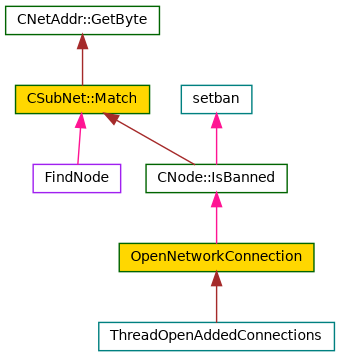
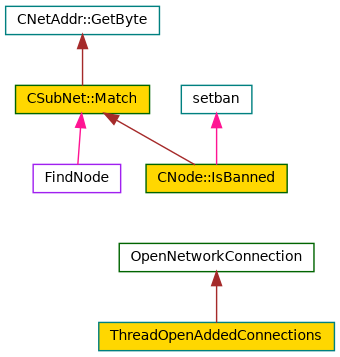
(83, 20) -> (83, 20)
(217, 179) -> (217, 179)
(217, 225) -> none
(217, 258) -> (217, 258)
(217, 337) -> (217, 337)
